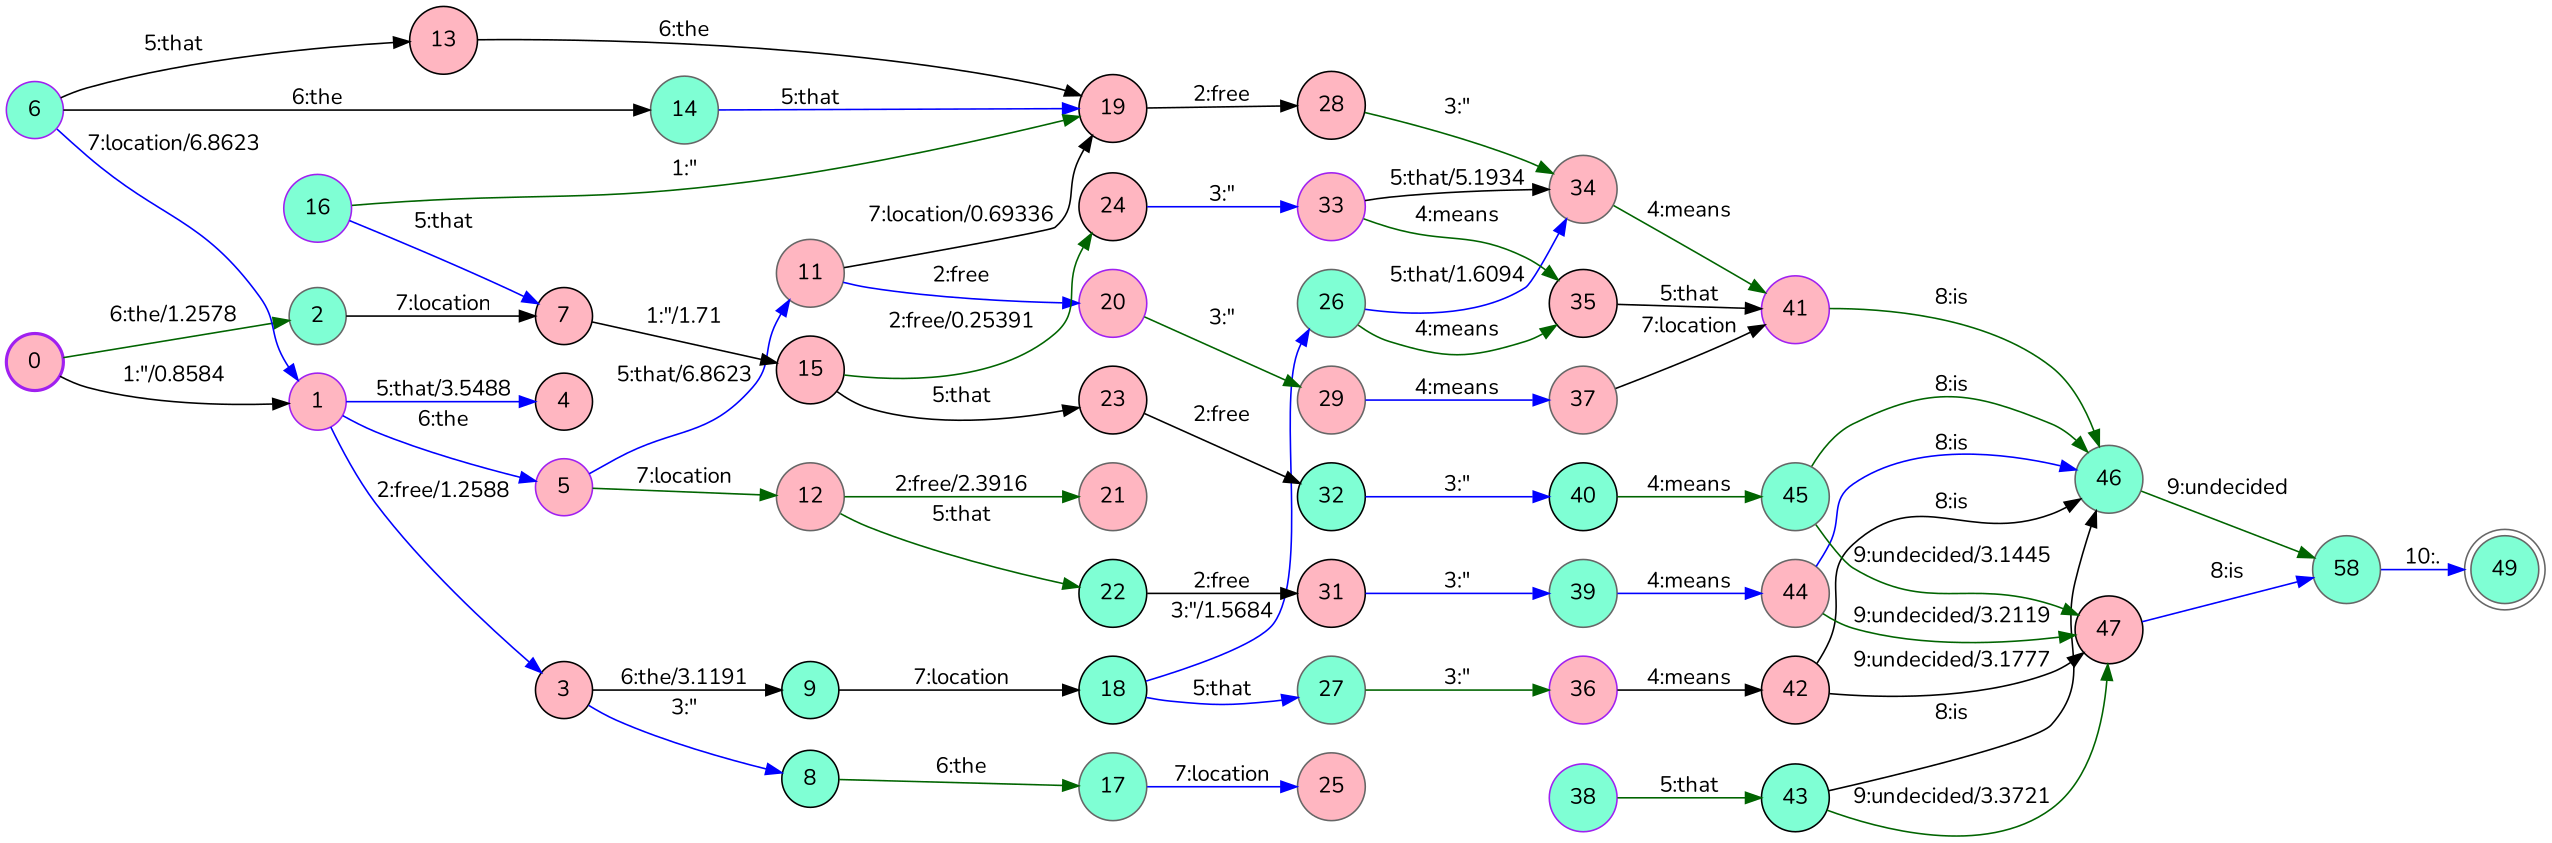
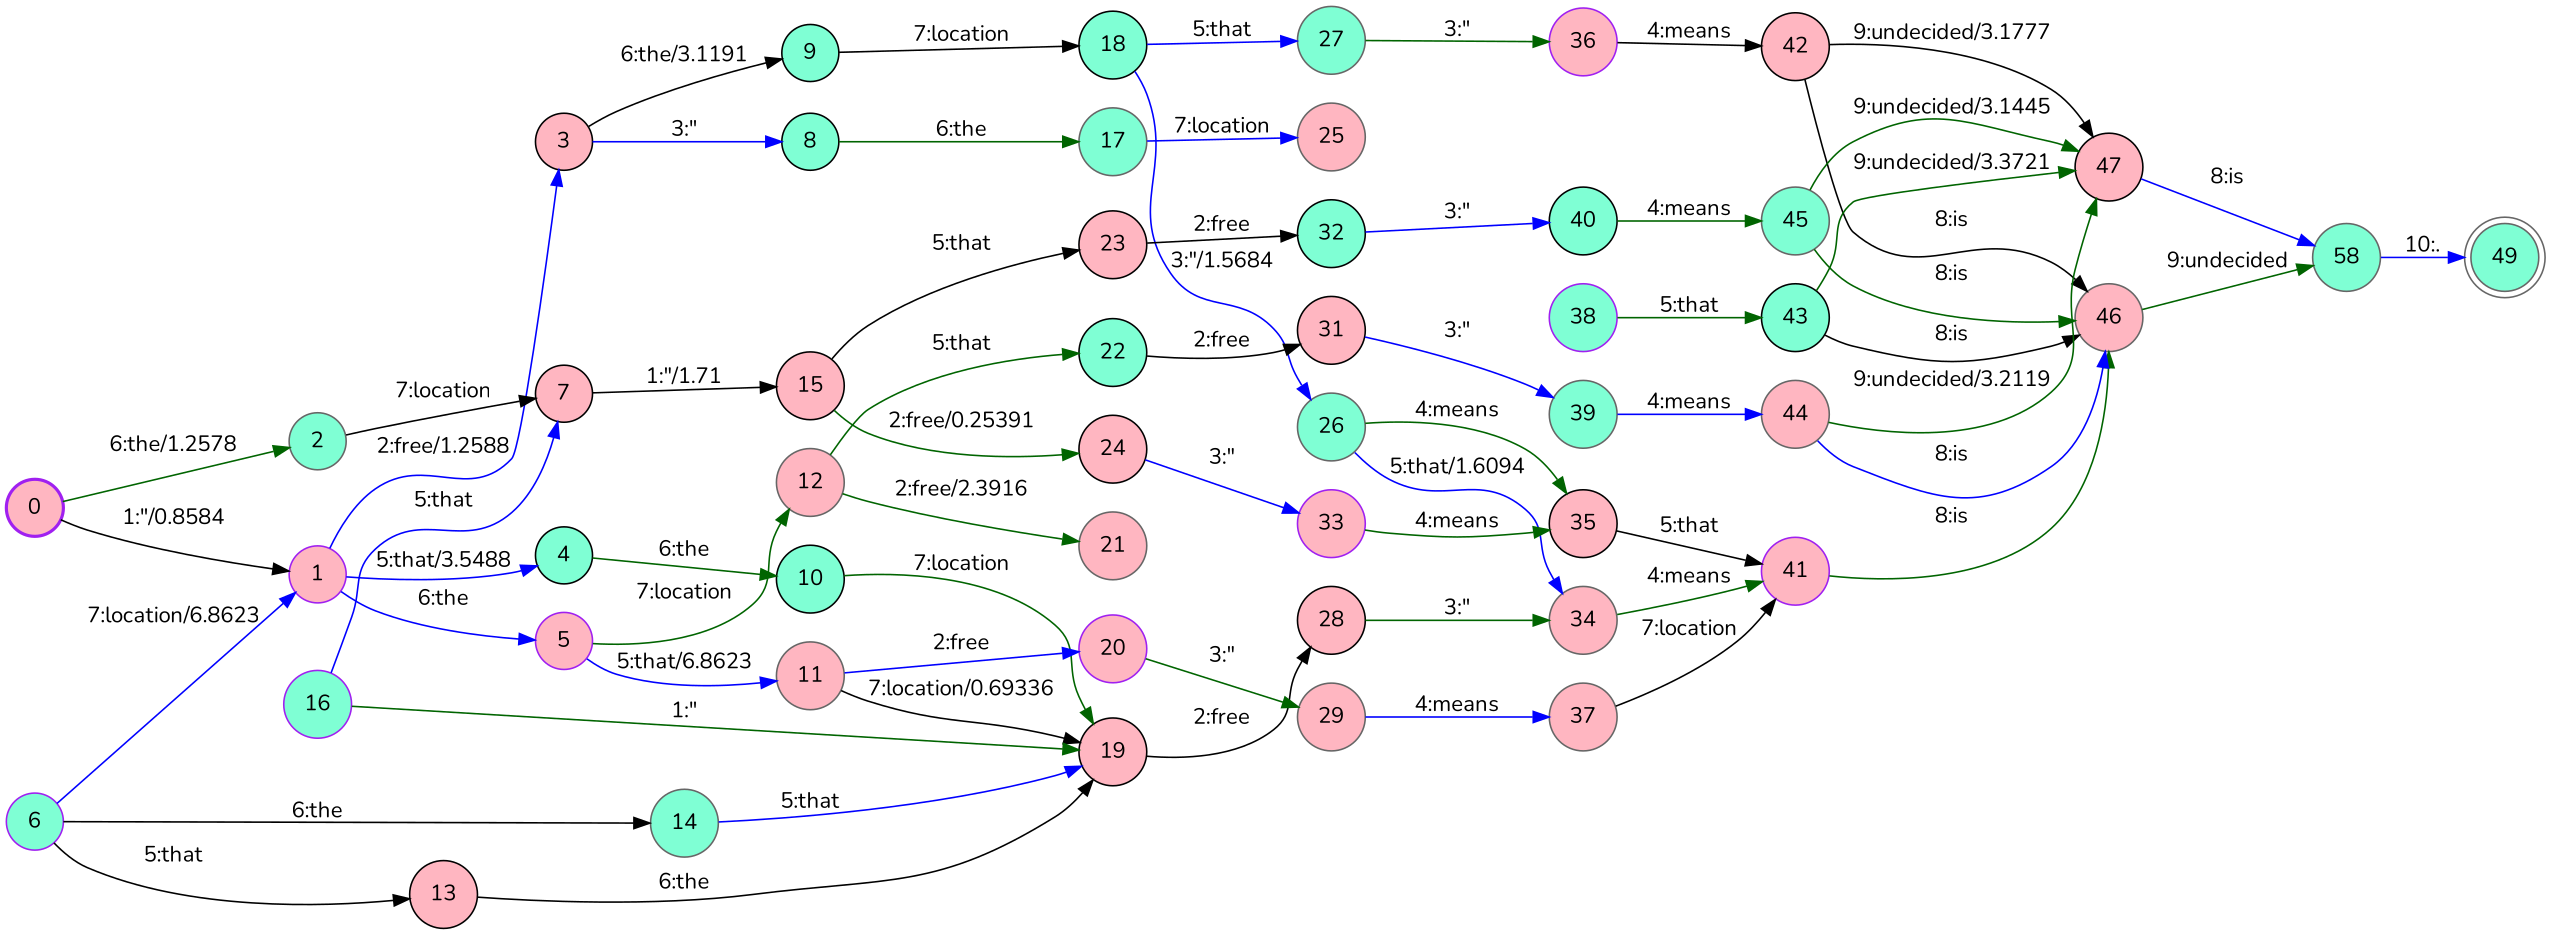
(1449, 193) -> none
(564, 402) -> (564, 555)
(2109, 479) -> (2109, 318)
none -> (810, 579)
